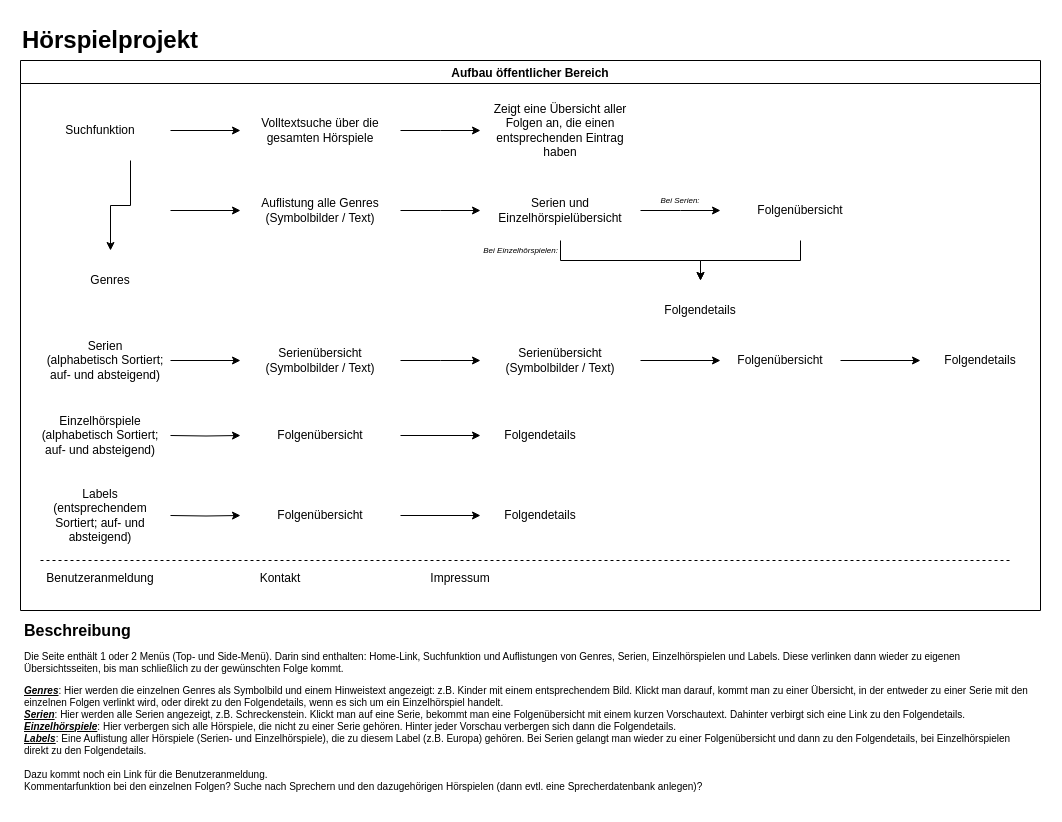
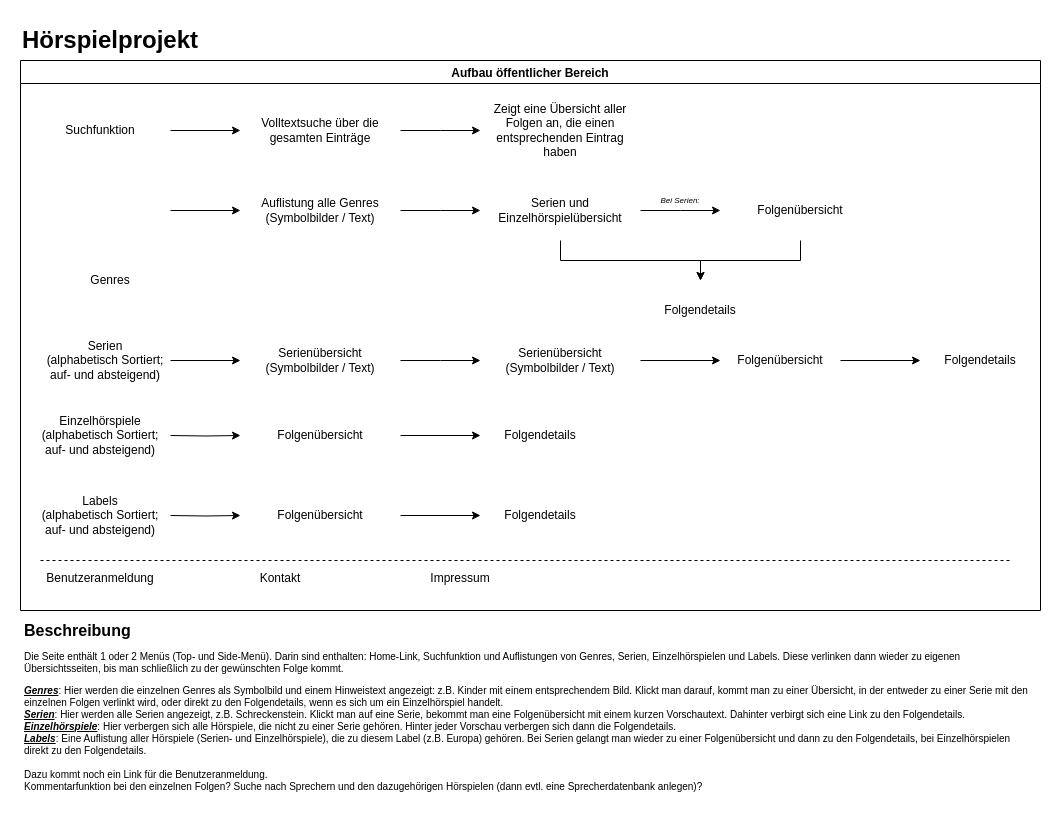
(321, 131) -> (321, 131)
(125, 206) -> none
(516, 251) -> none
(101, 516) -> (101, 516)
